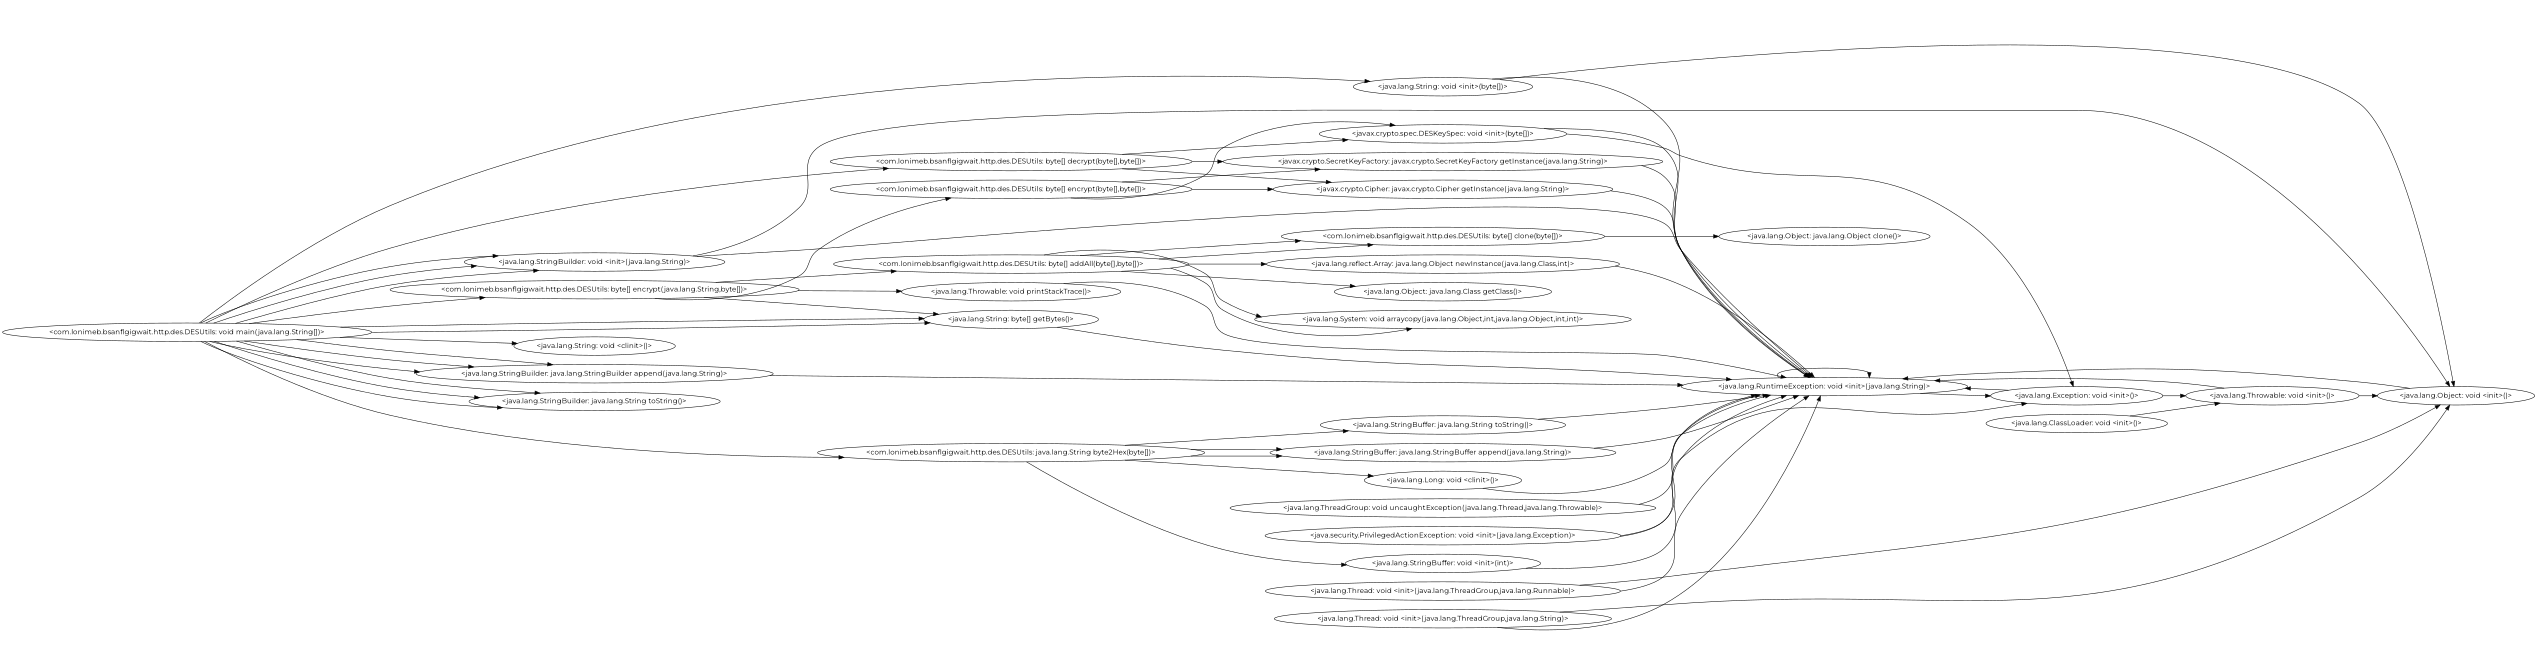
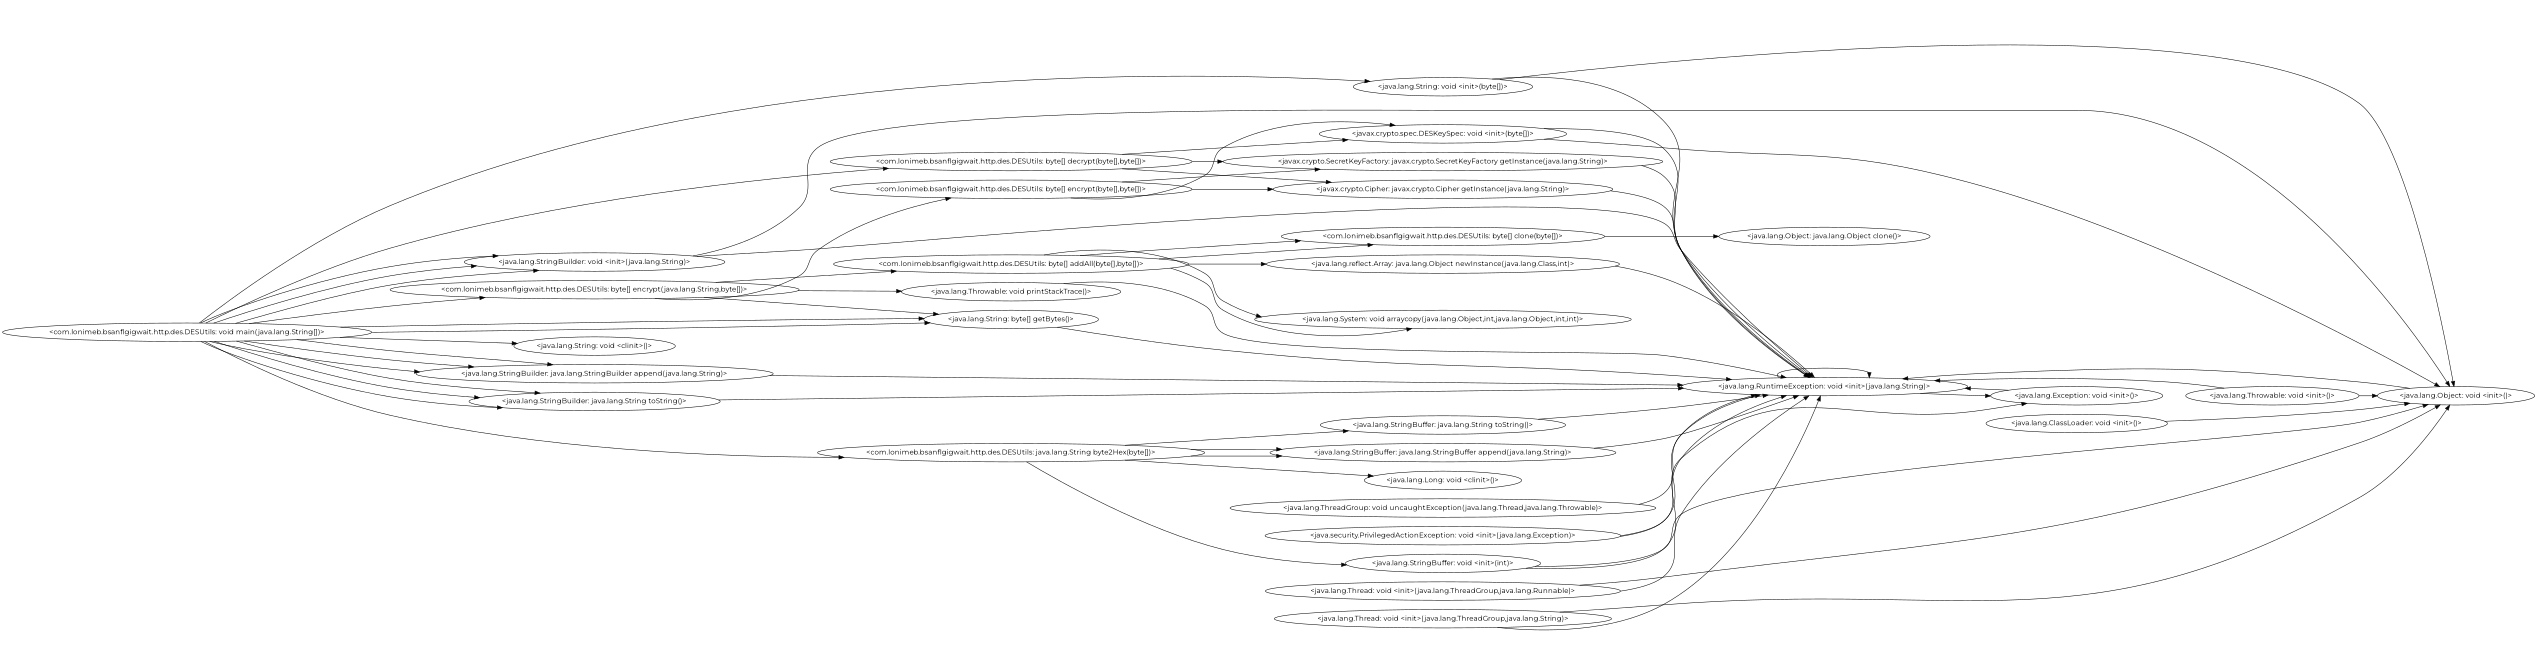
(1866, 180) -> (2008, 194)
(1443, 292) -> none
(2172, 396) -> none
(2172, 410) -> (2285, 415)
none -> (1966, 463)
(1639, 478) -> (1198, 394)
